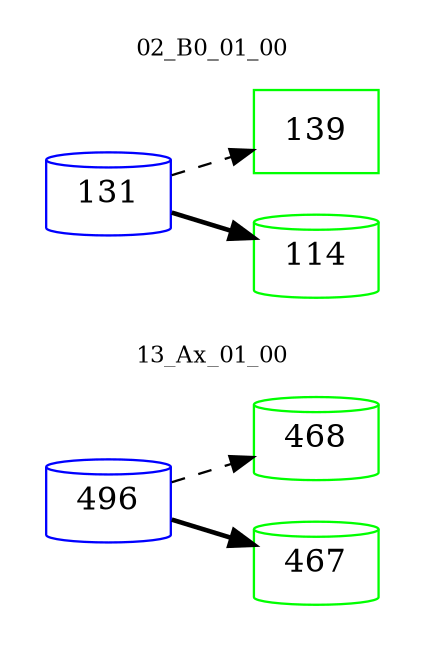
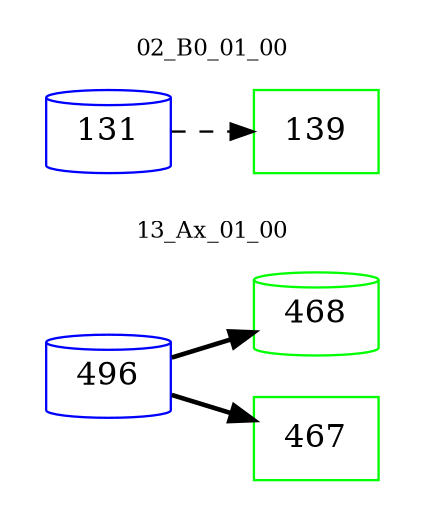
(316, 256) -> none
(201, 473) -> (201, 348)
(316, 563) -> (316, 439)
